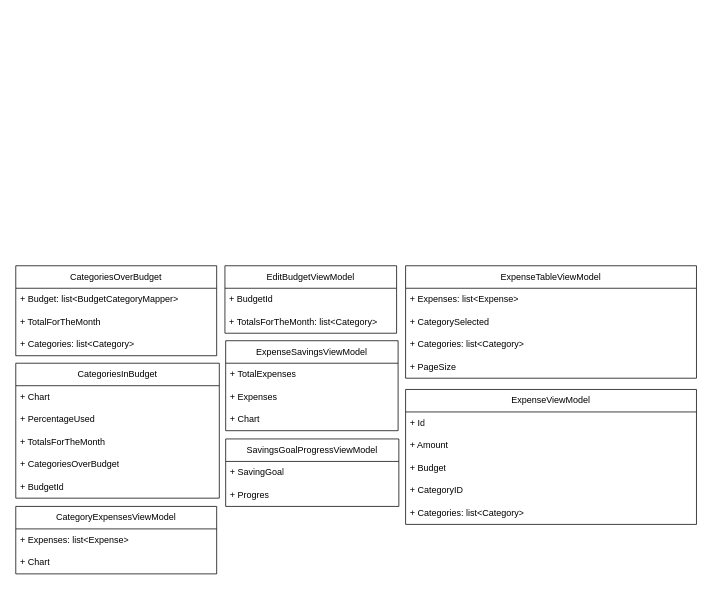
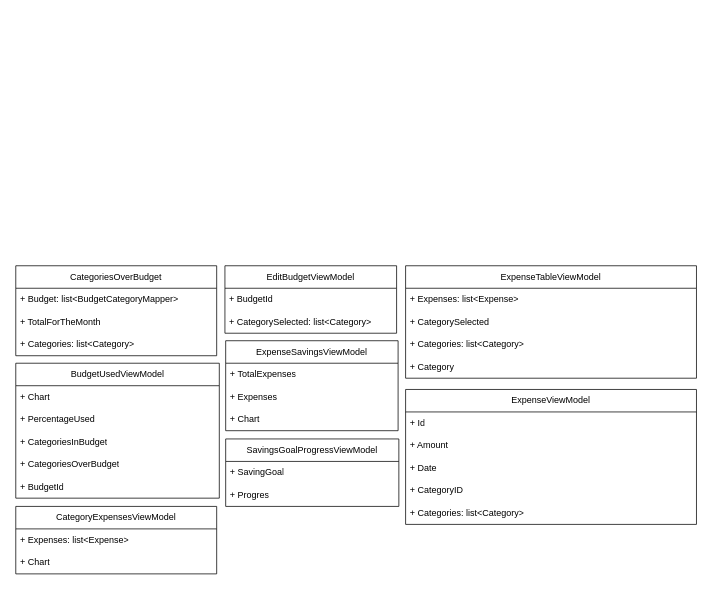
(310, 322) -> (308, 322)
(433, 367) -> (434, 367)
(117, 375) -> (117, 375)
(65, 442) -> (68, 442)
(429, 468) -> (424, 468)
